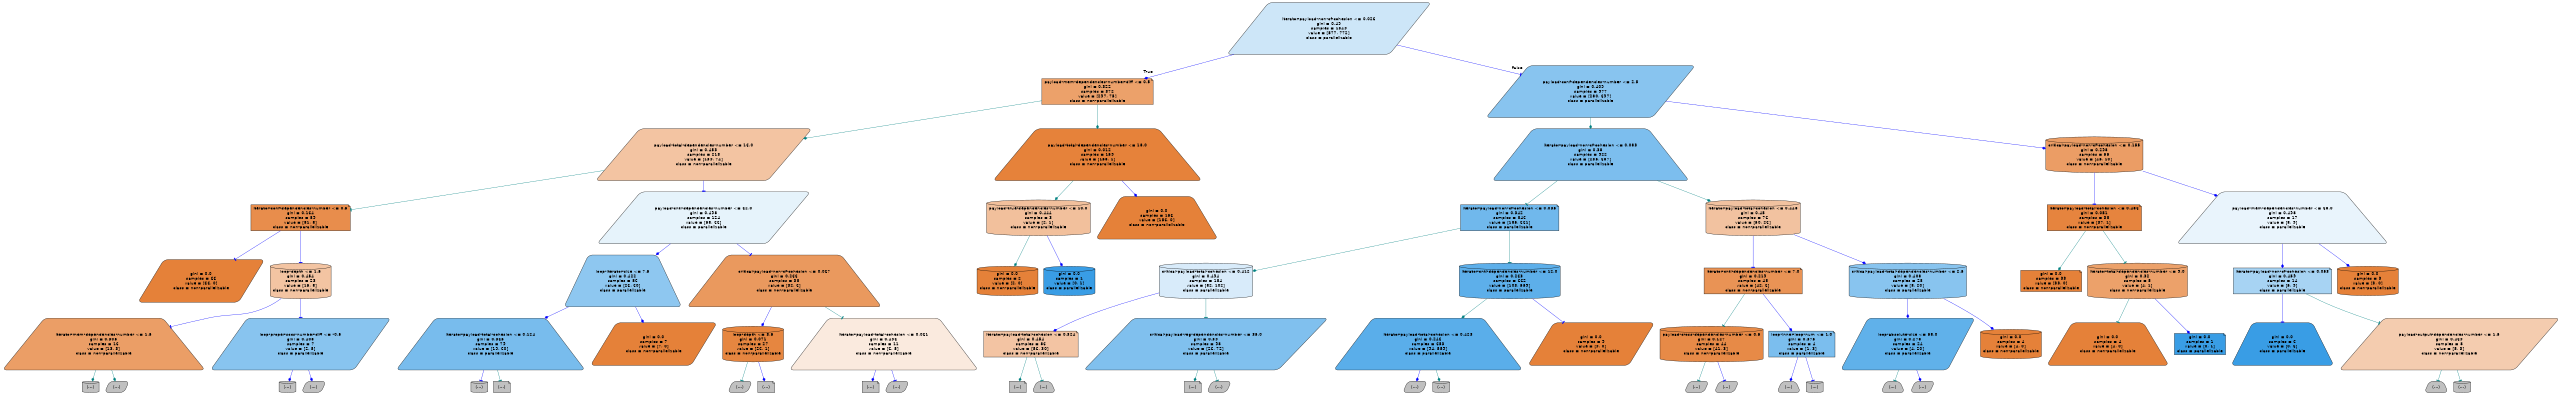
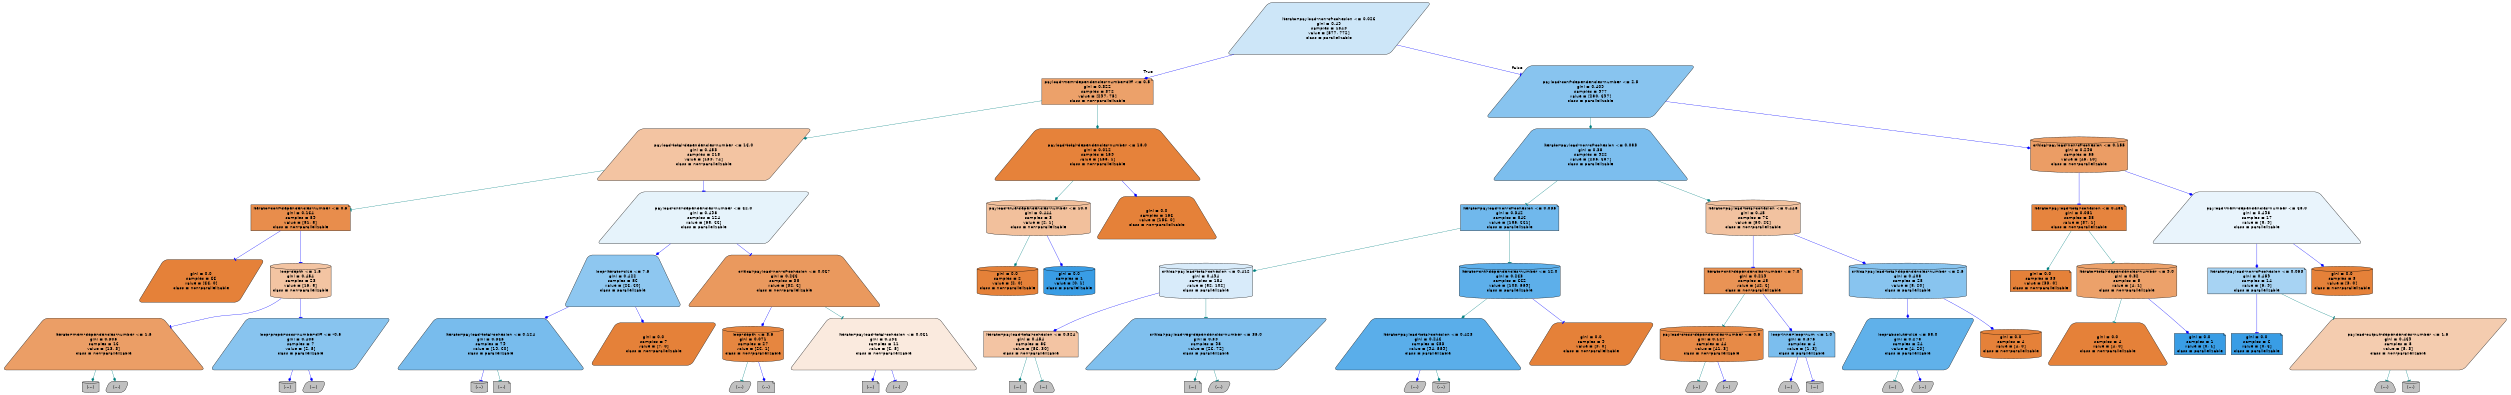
(2282, 344) -> (2257, 344)
